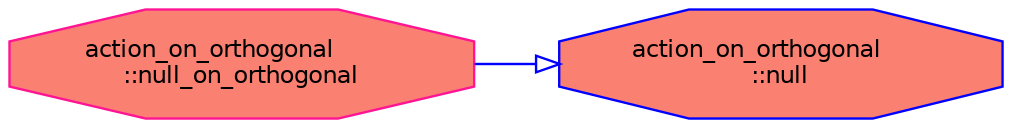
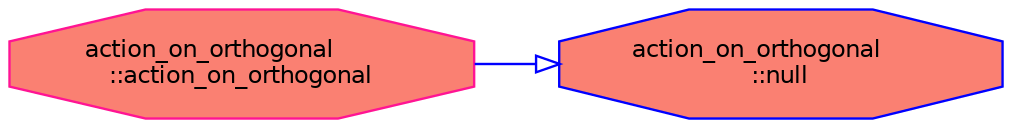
(242, 64) -> (242, 64)
